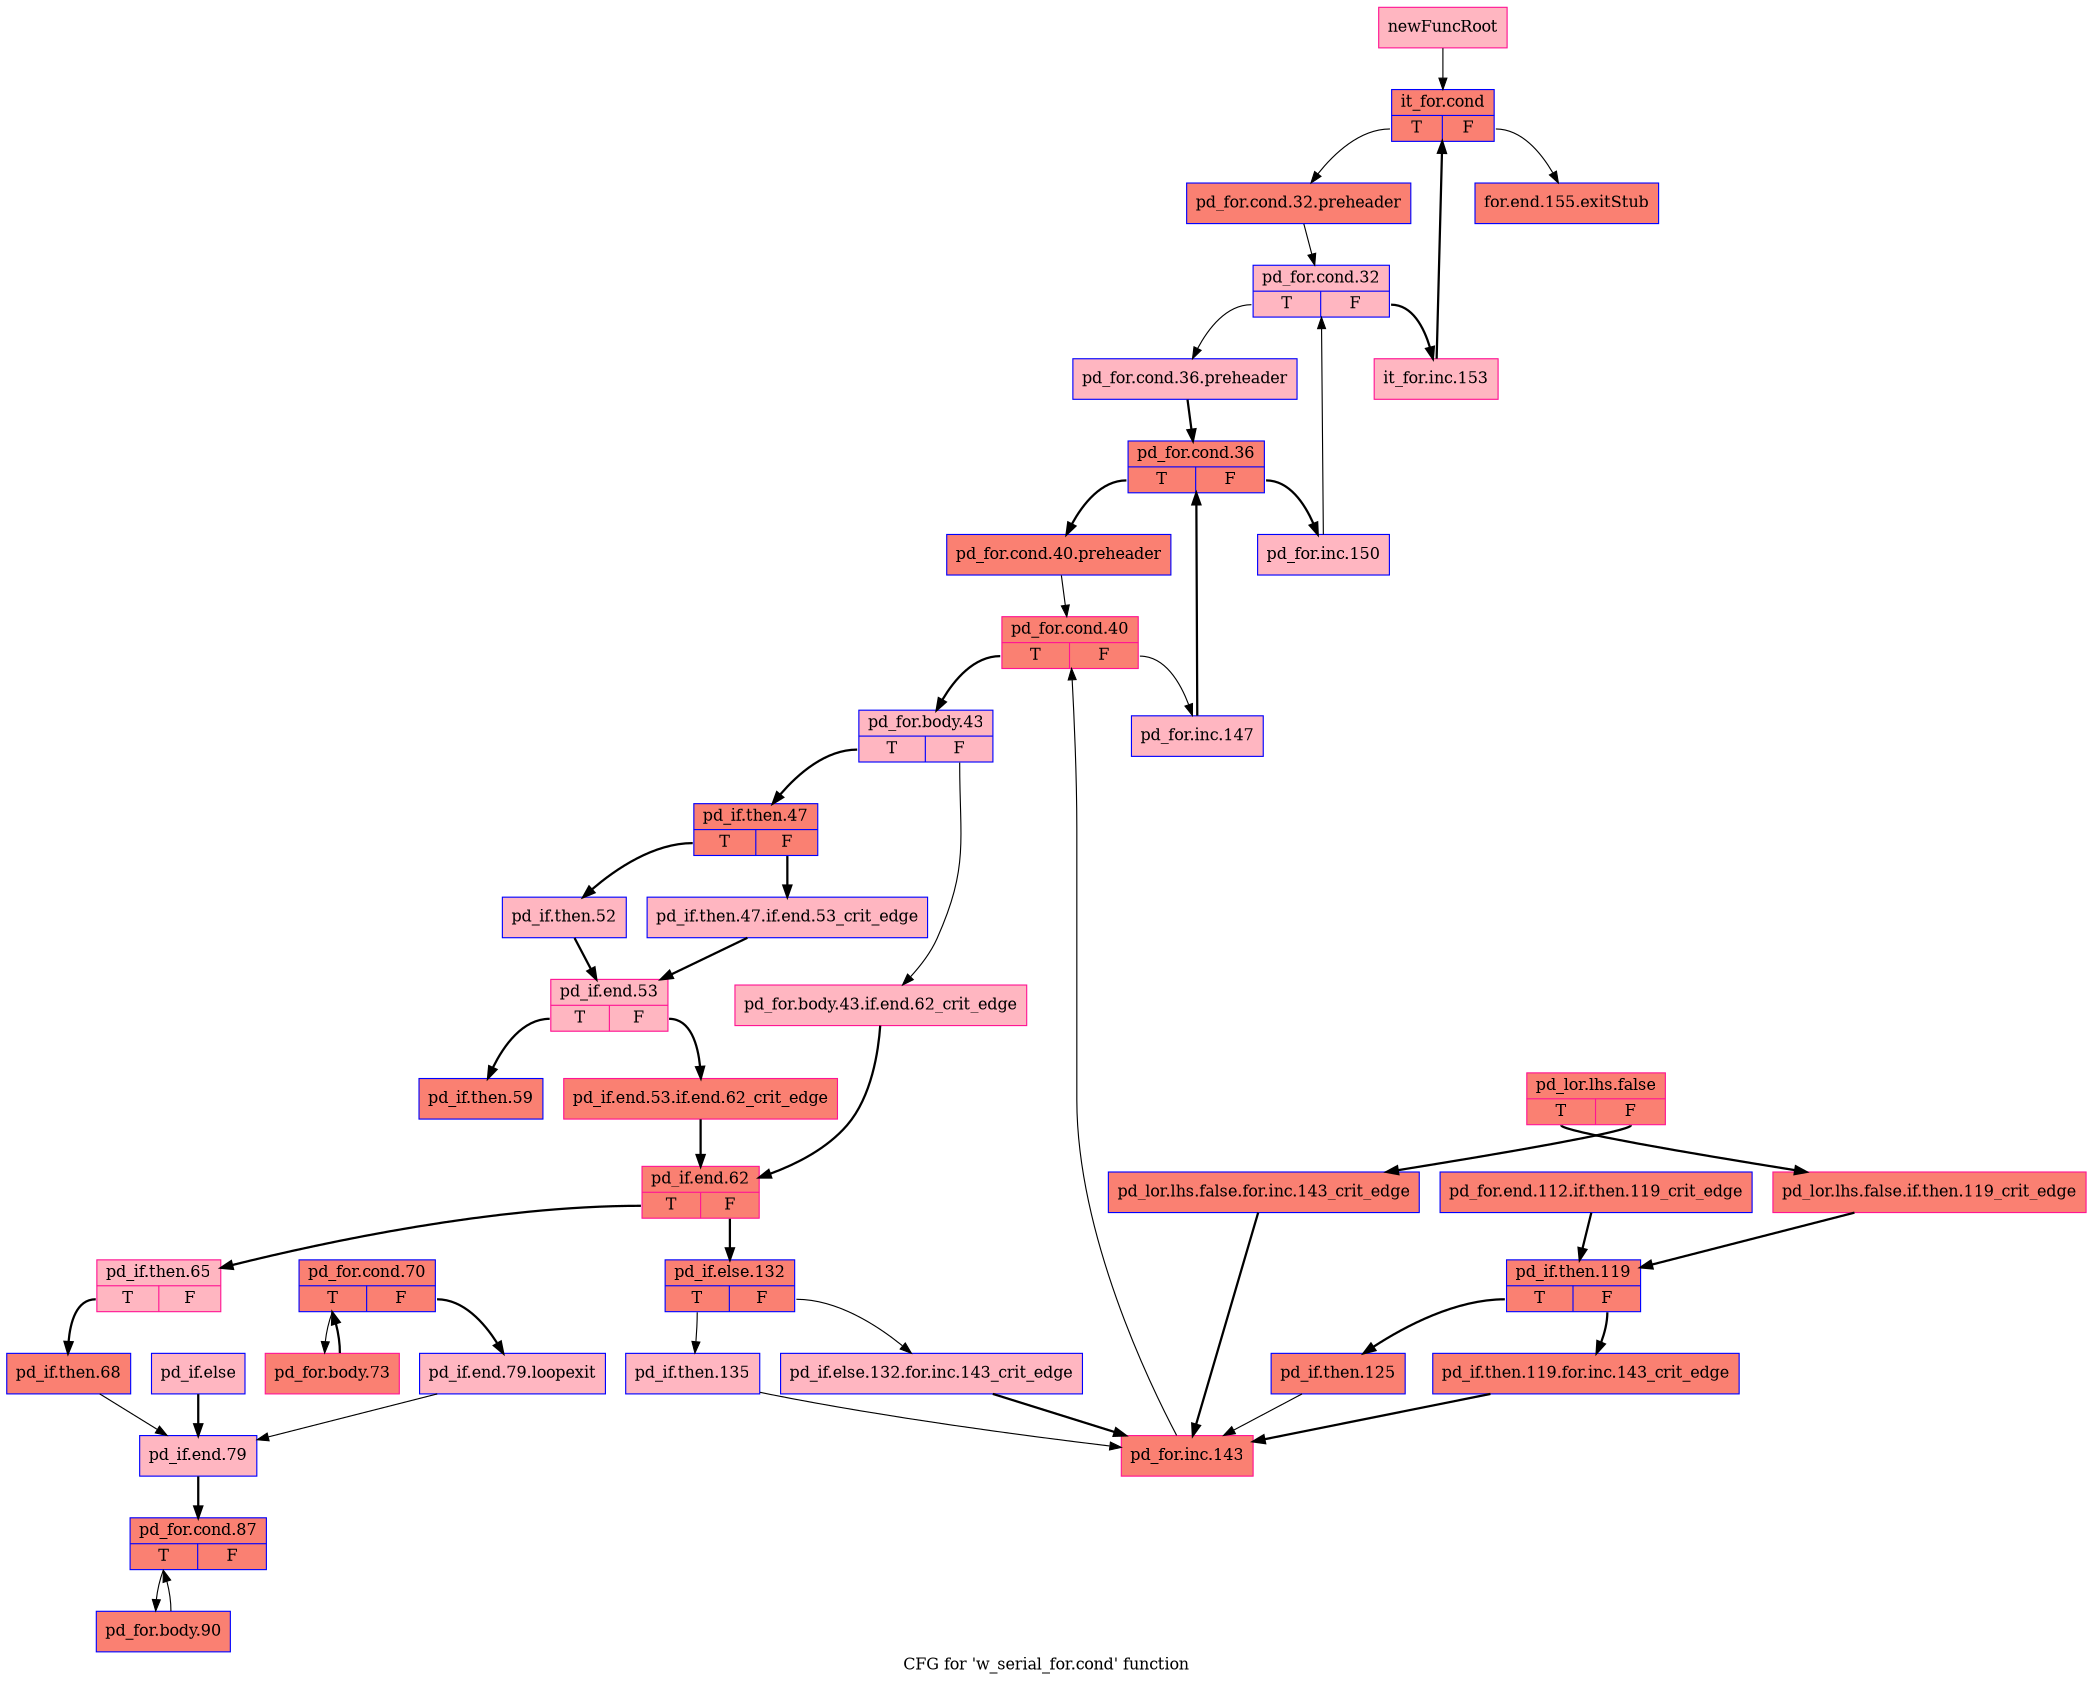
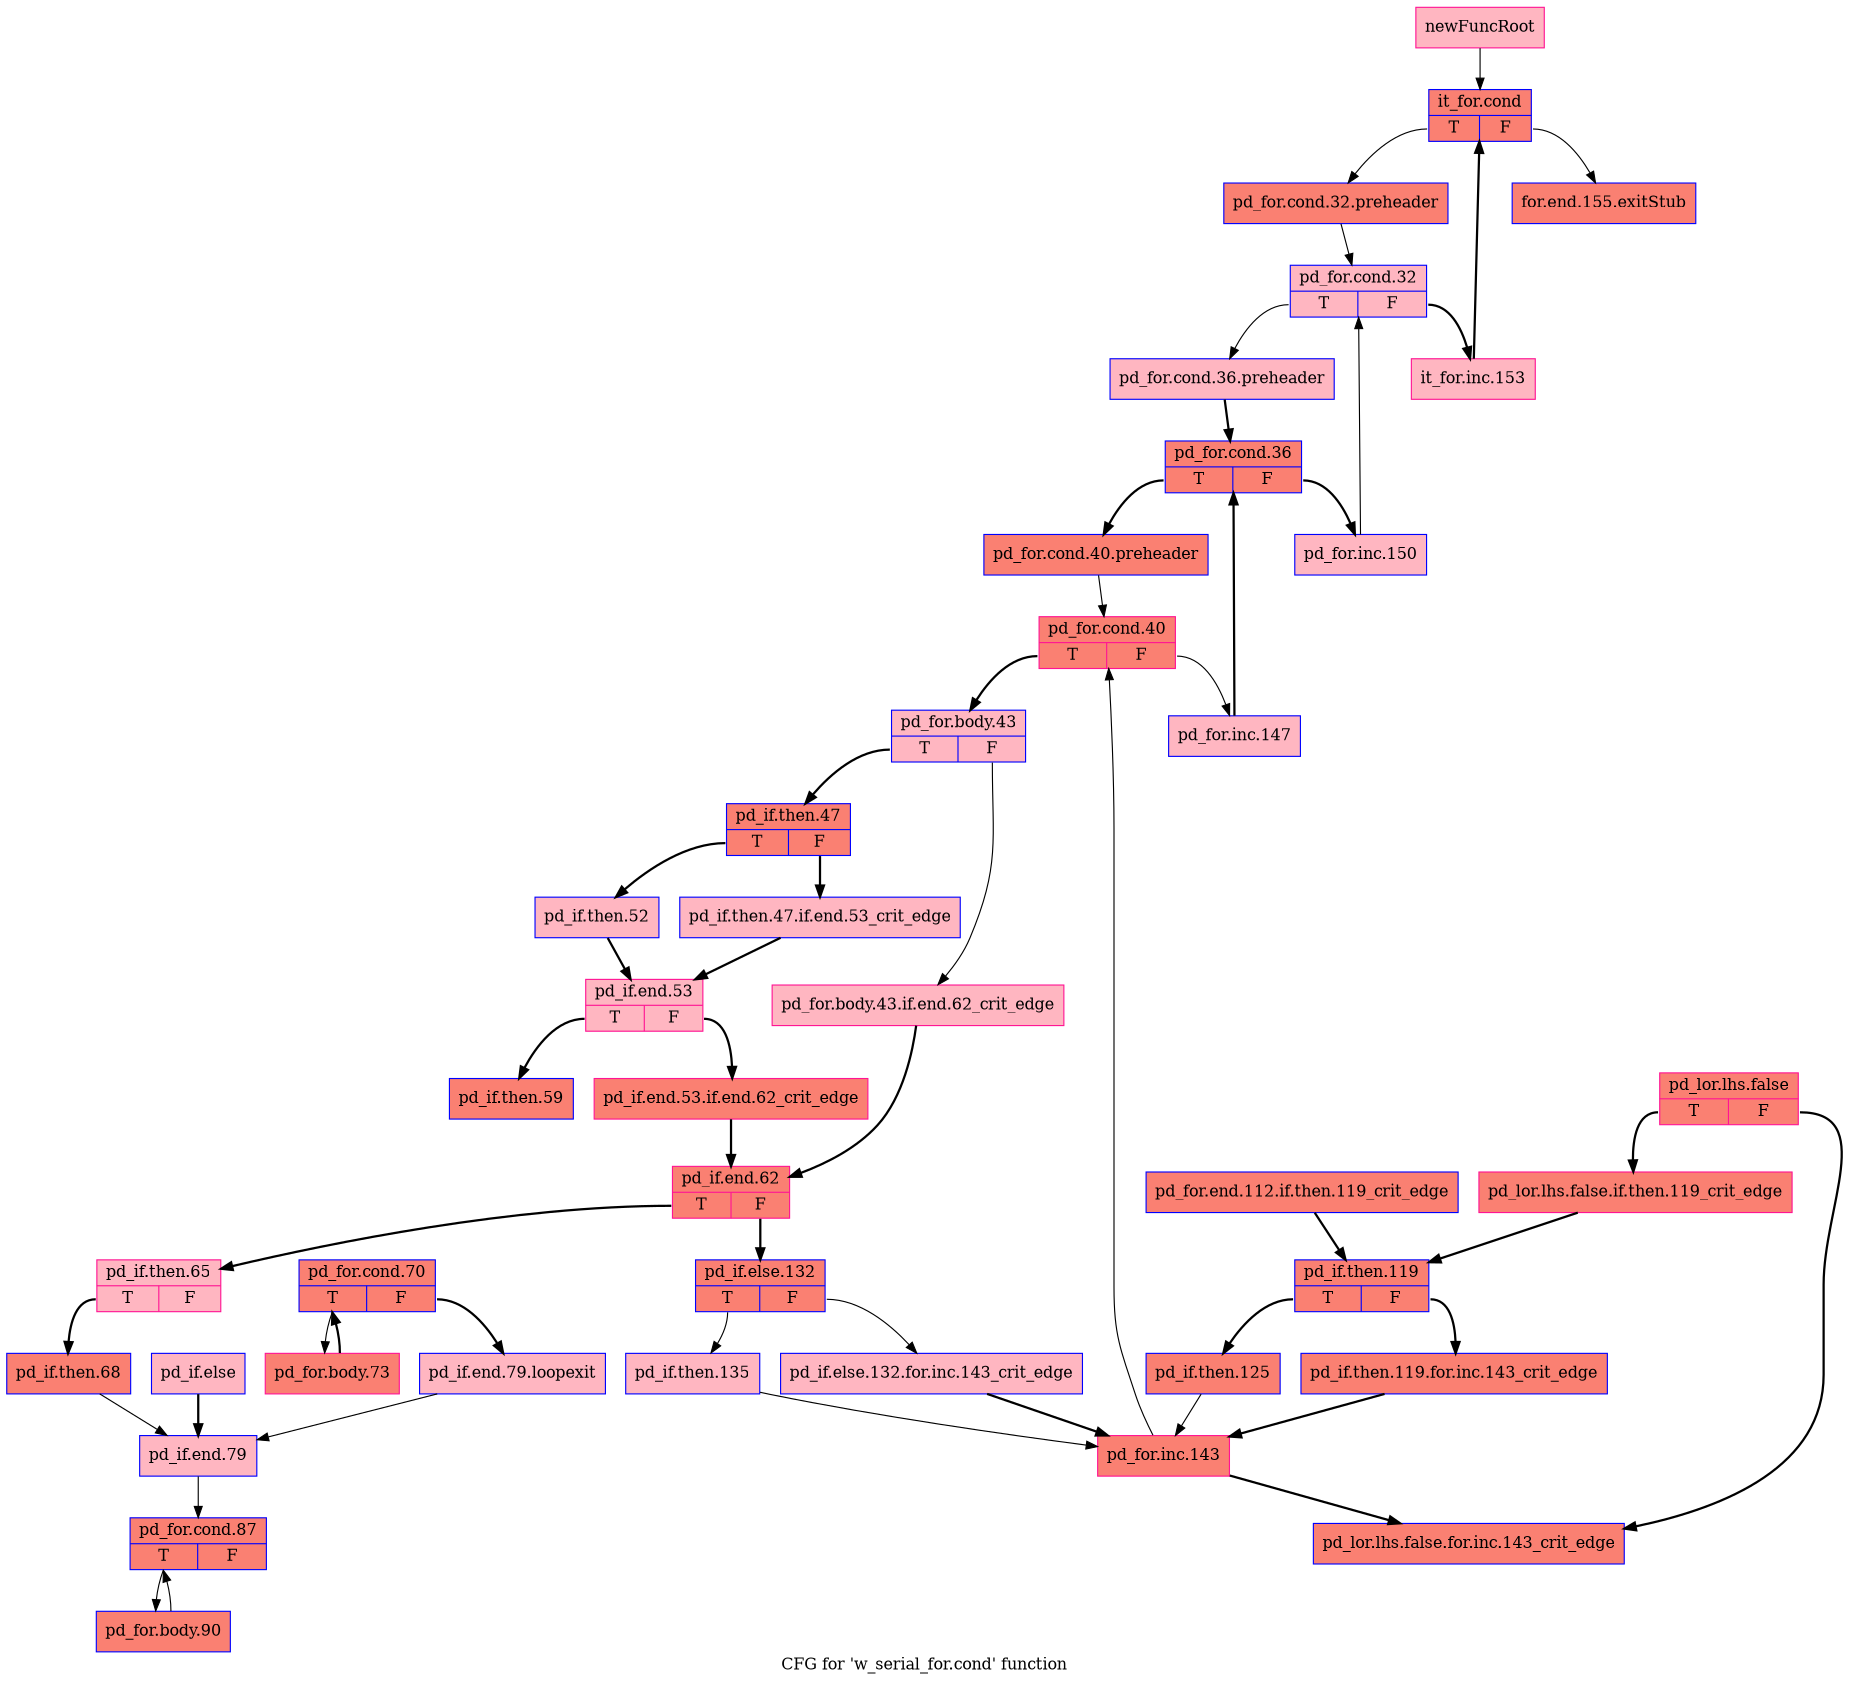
(1227, 1319) -> (1309, 1498)
(198, 1491) -> (198, 1491)
